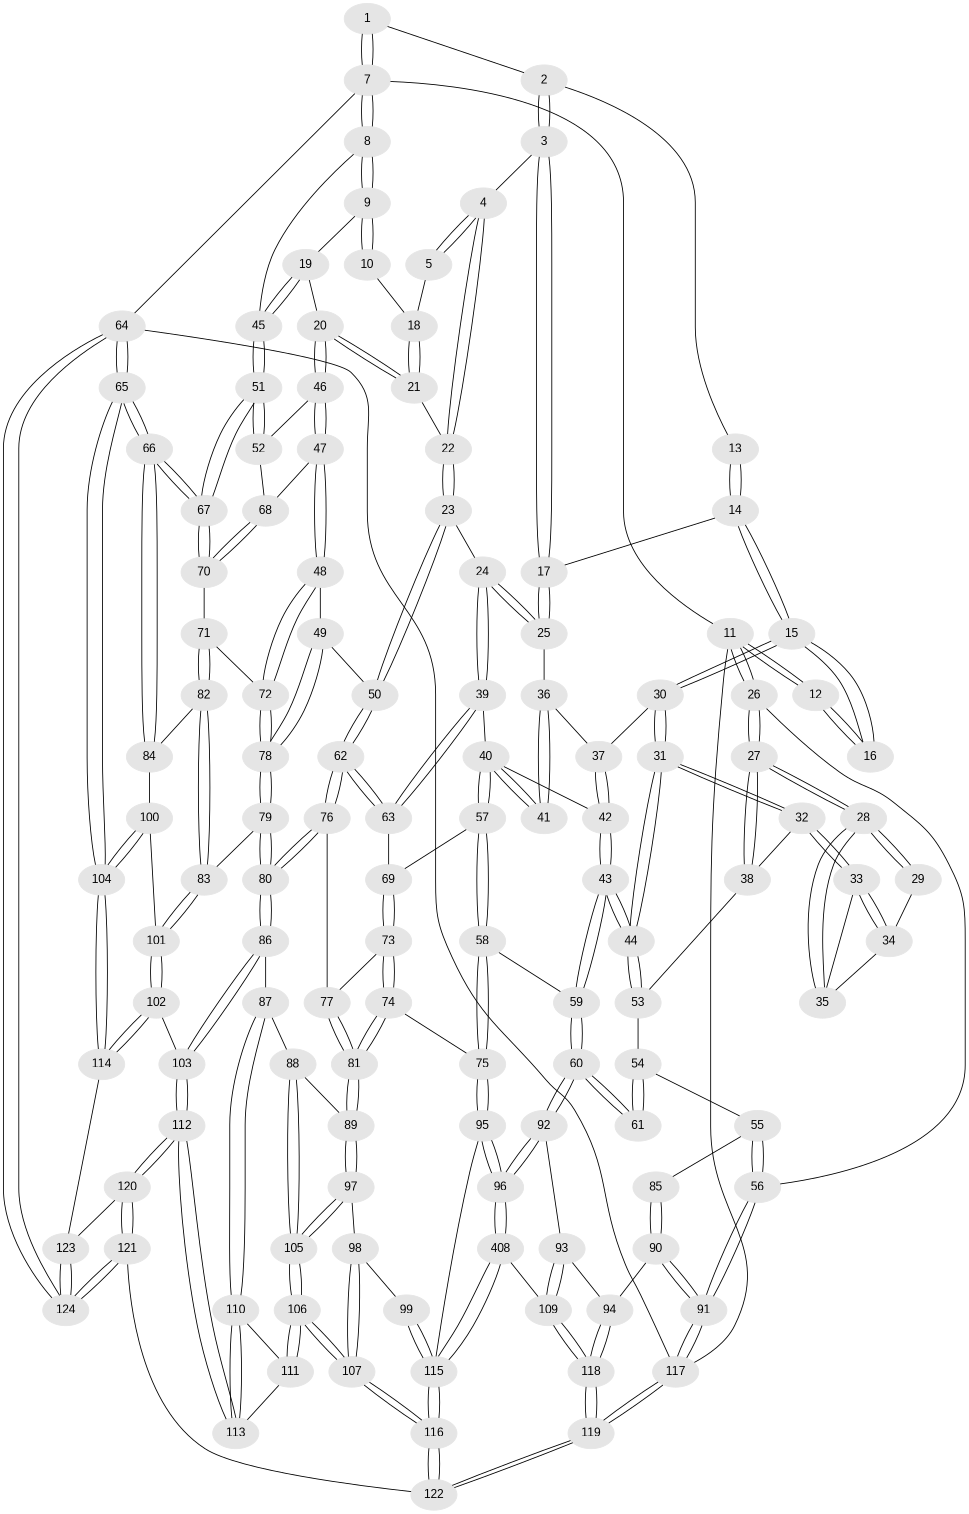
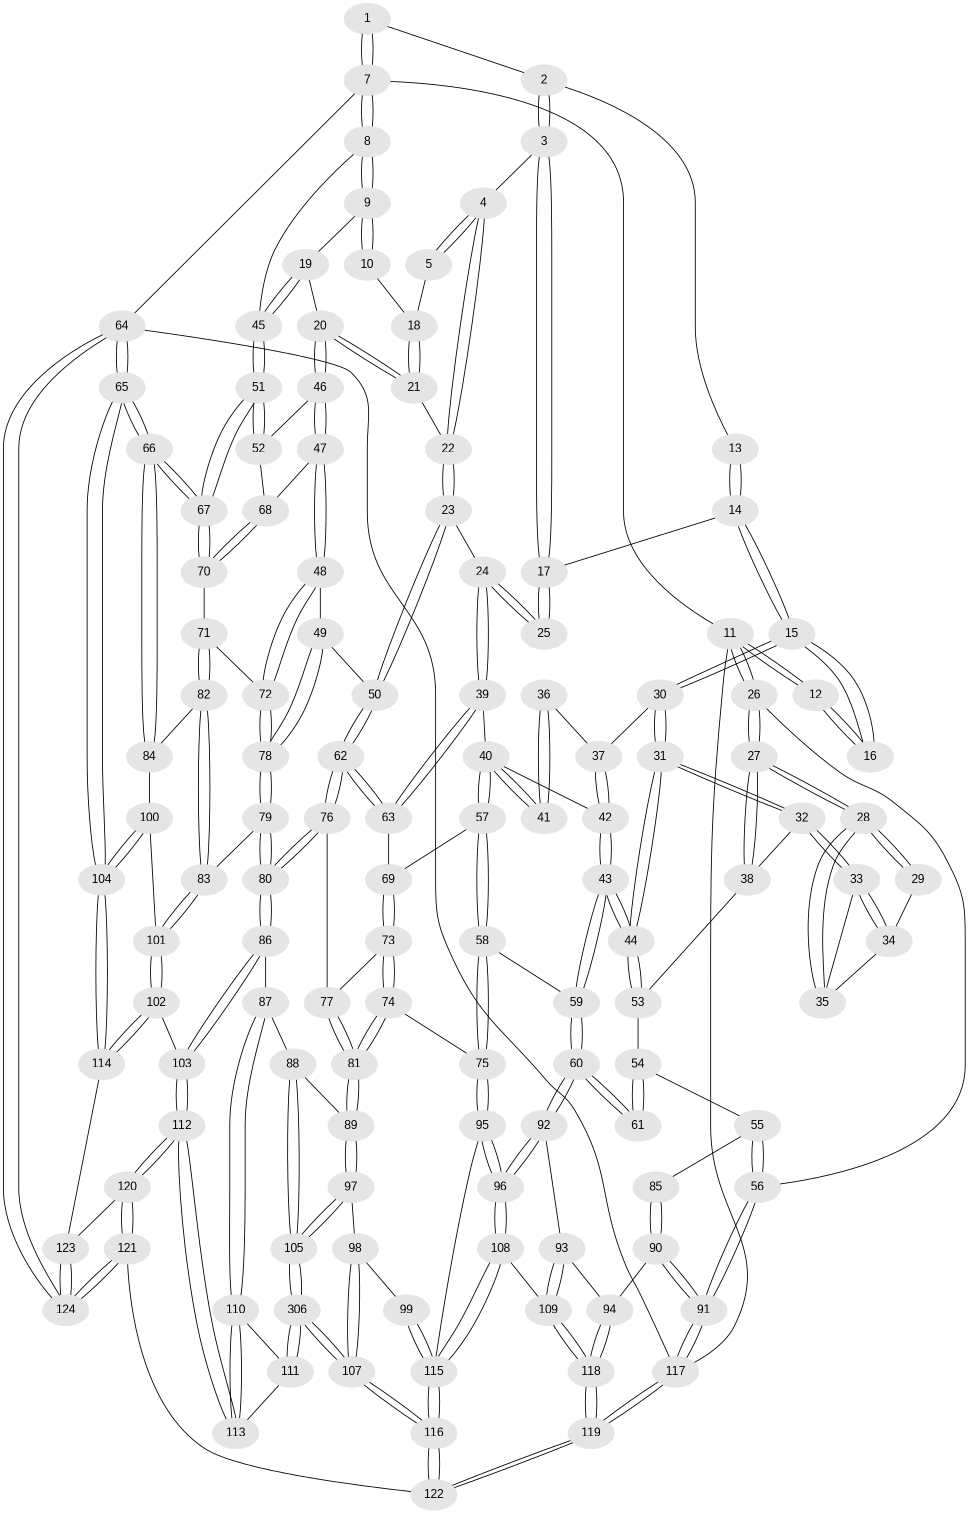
(544, 665) -> none
(501, 1249) -> (501, 1249)
(297, 1310) -> (297, 1310)
